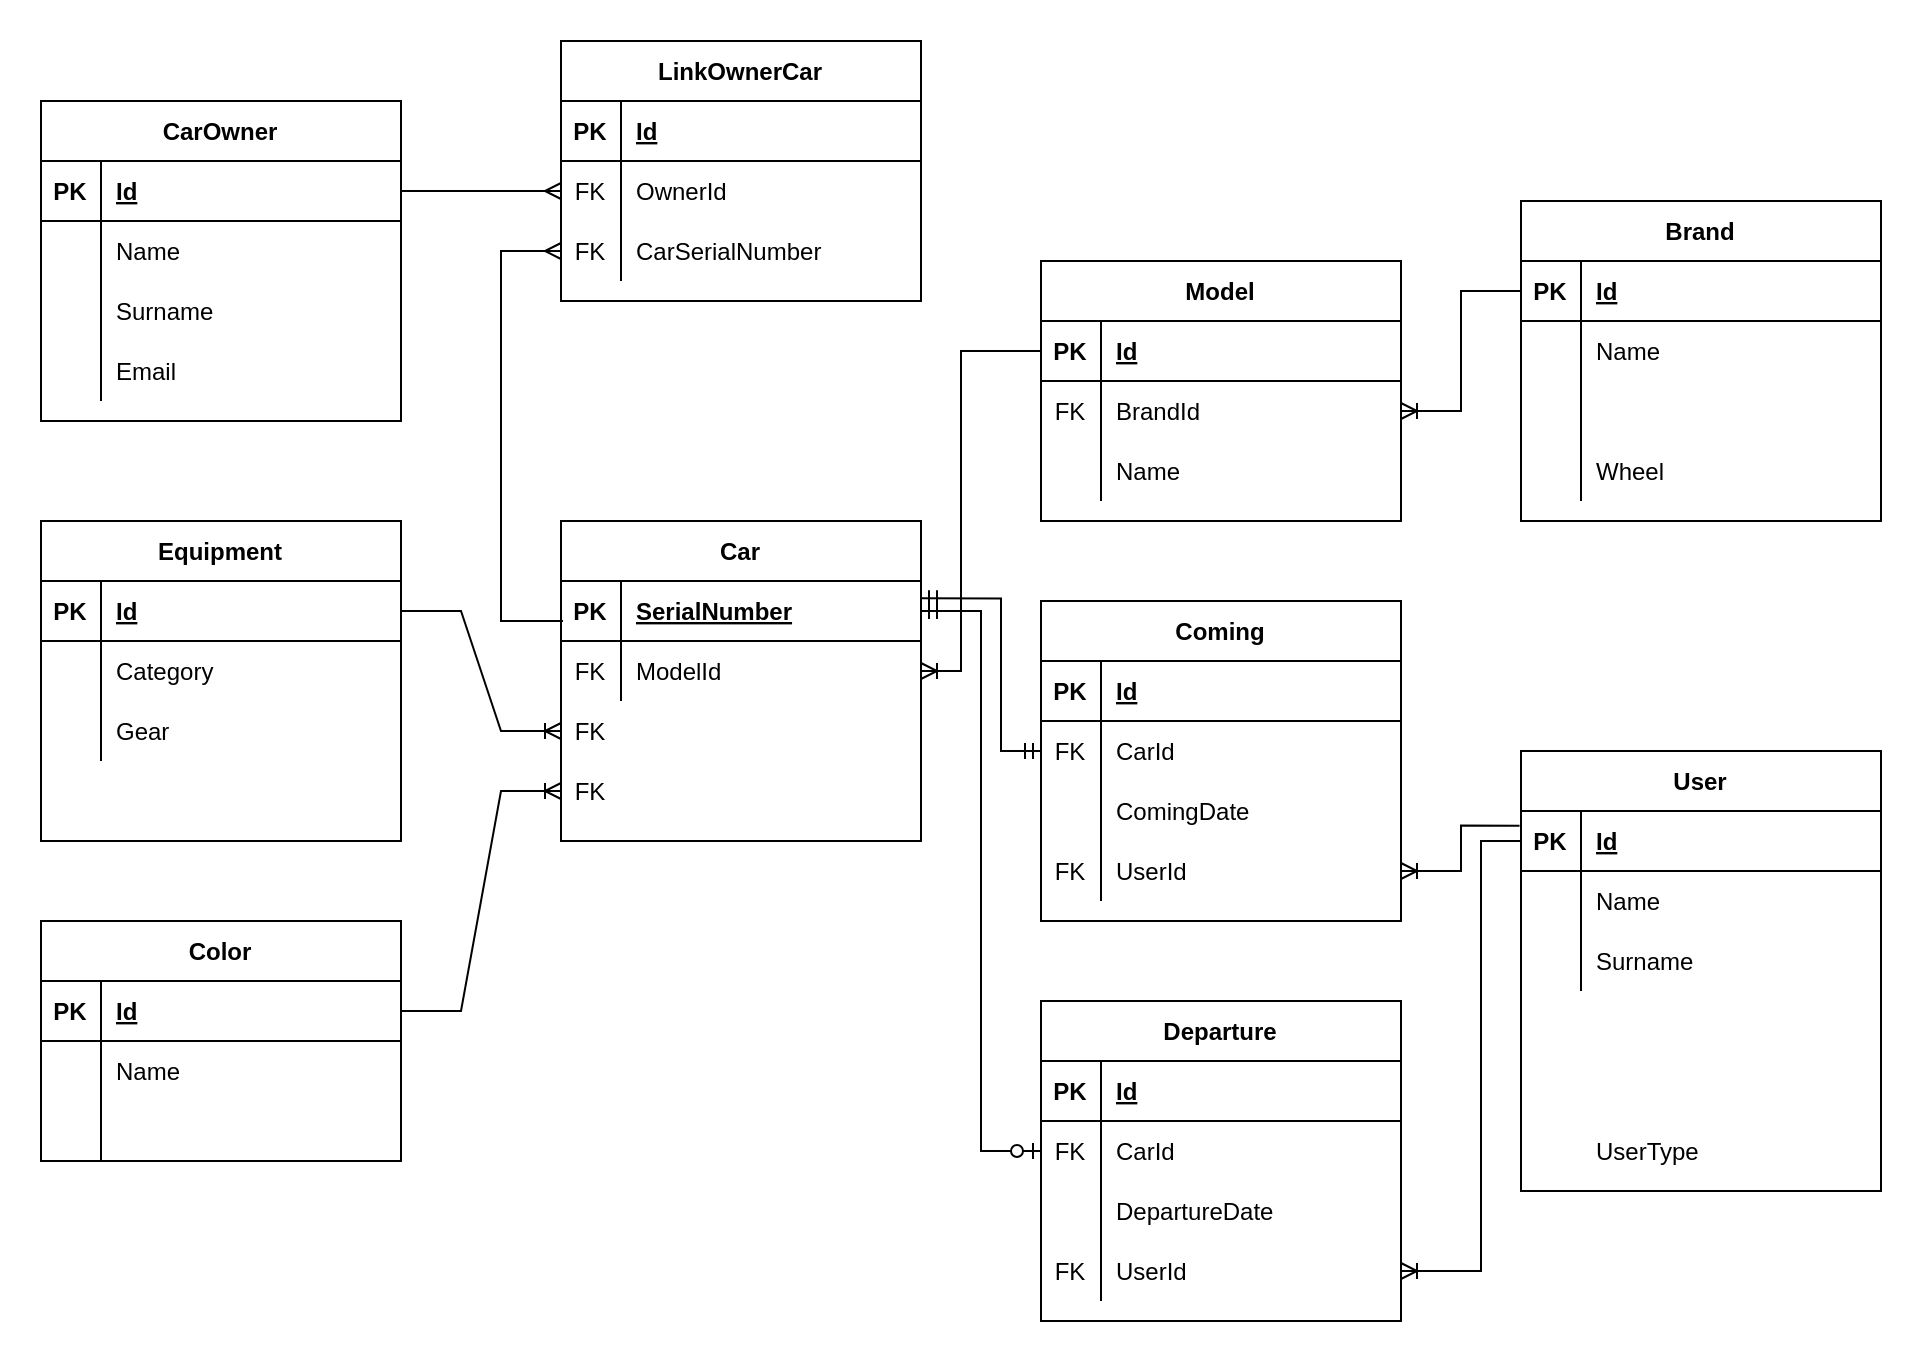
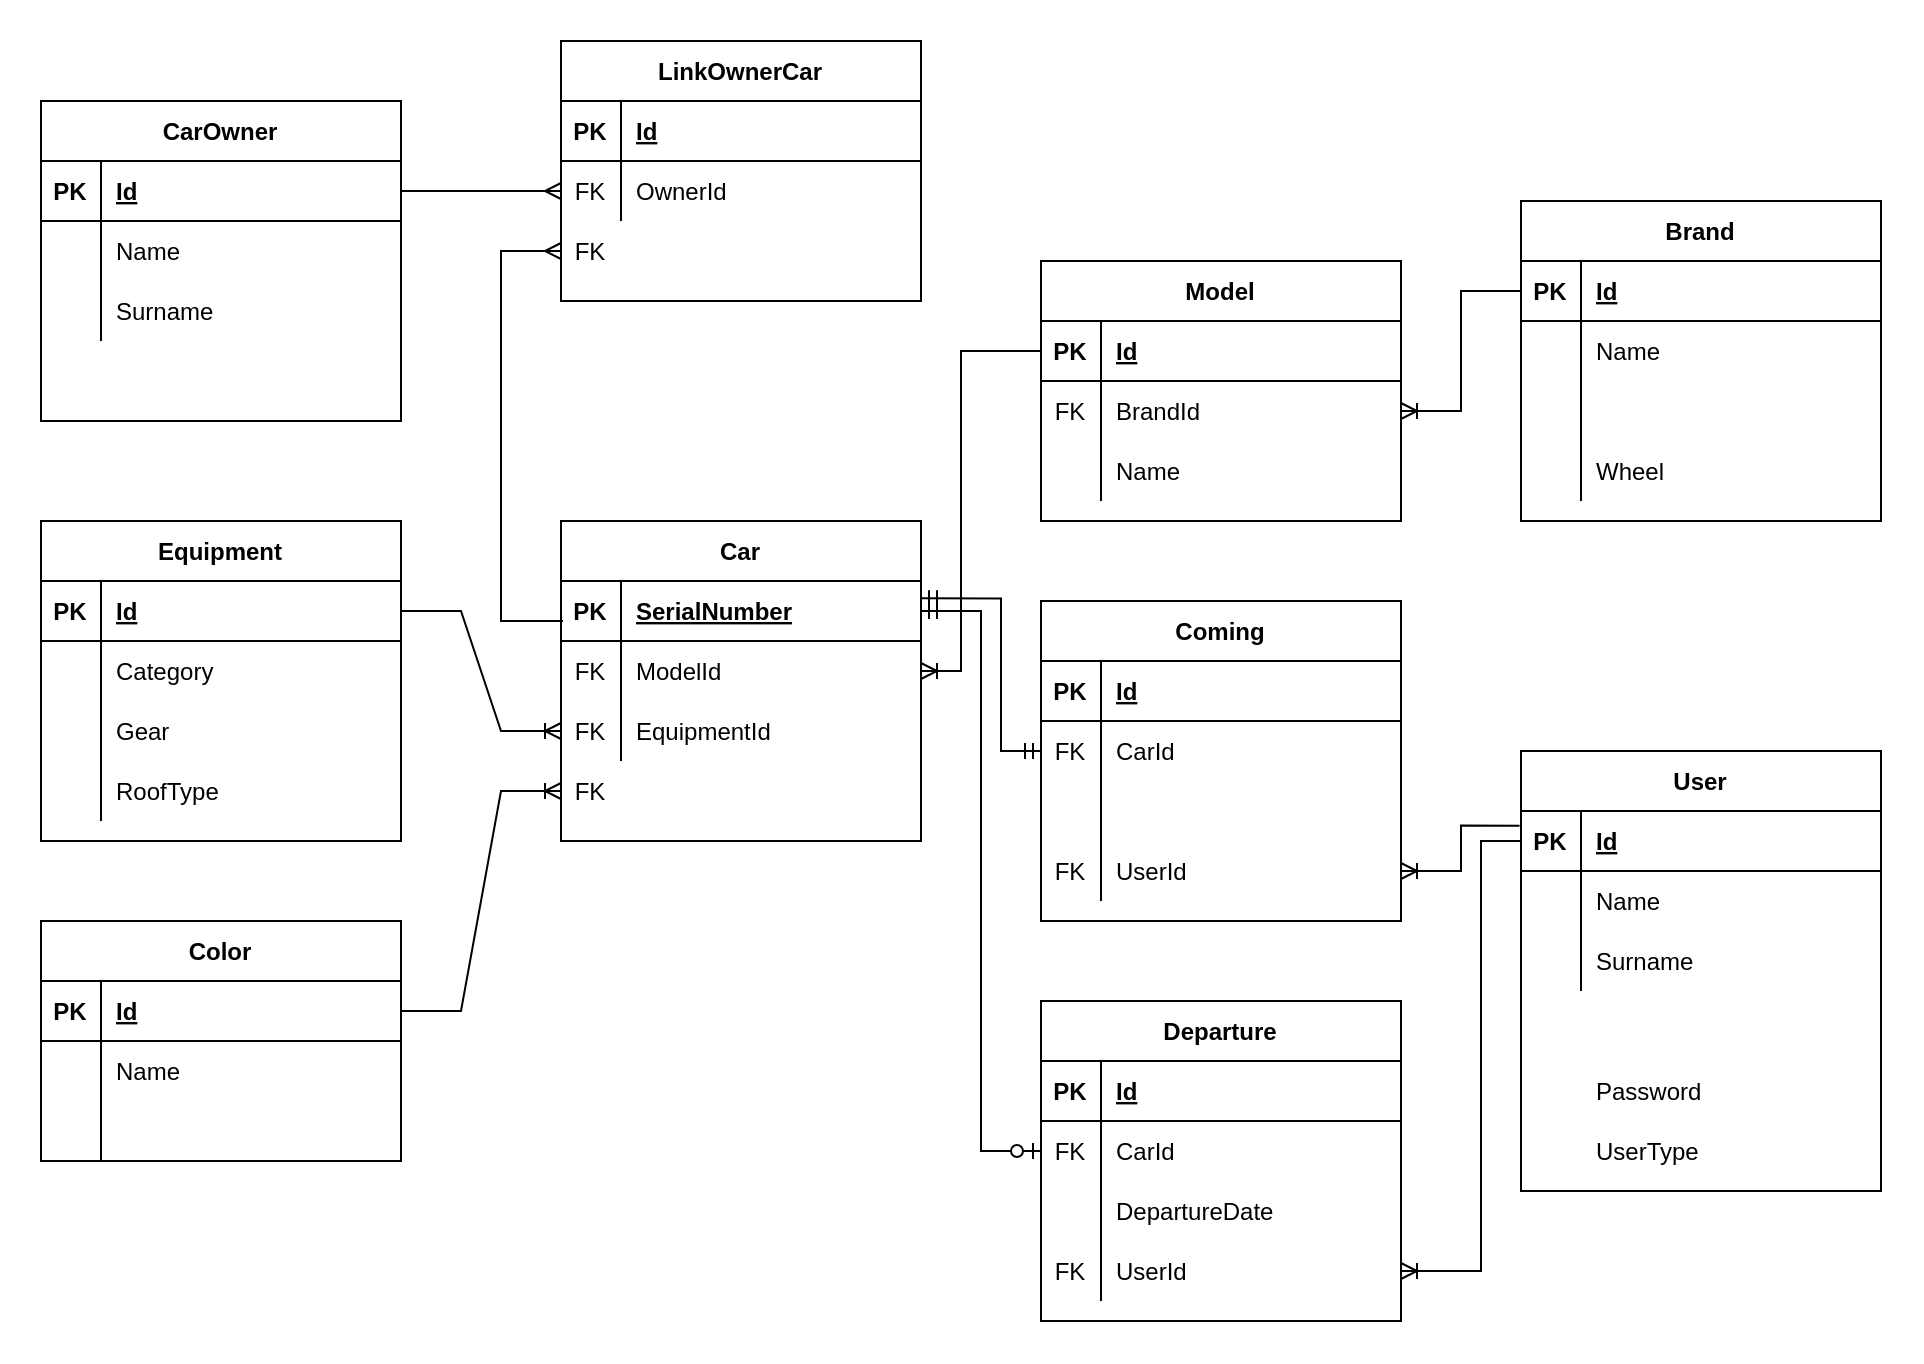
(771, 251) -> none
(251, 371) -> none
none -> (771, 731)
none -> (251, 791)
(1251, 811) -> none
none -> (1731, 1091)
